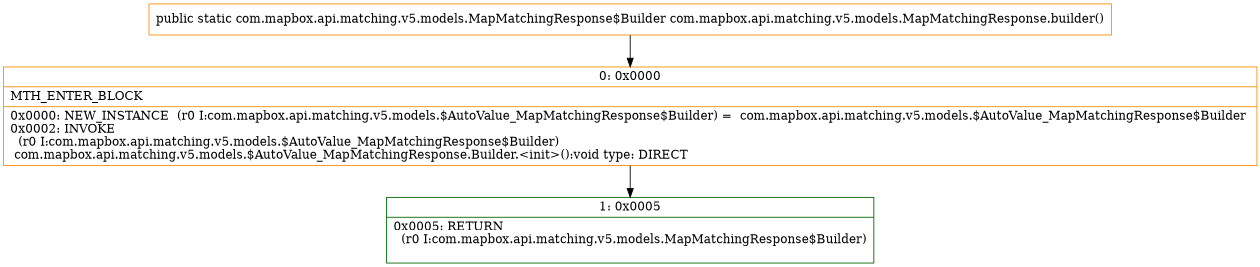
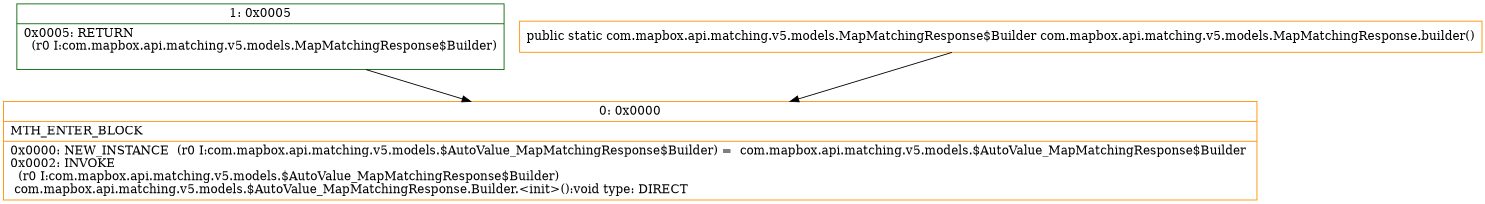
(630, 177) -> (414, 84)
